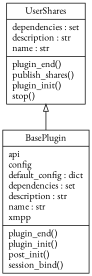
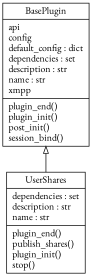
(46, 121) -> (46, 163)
